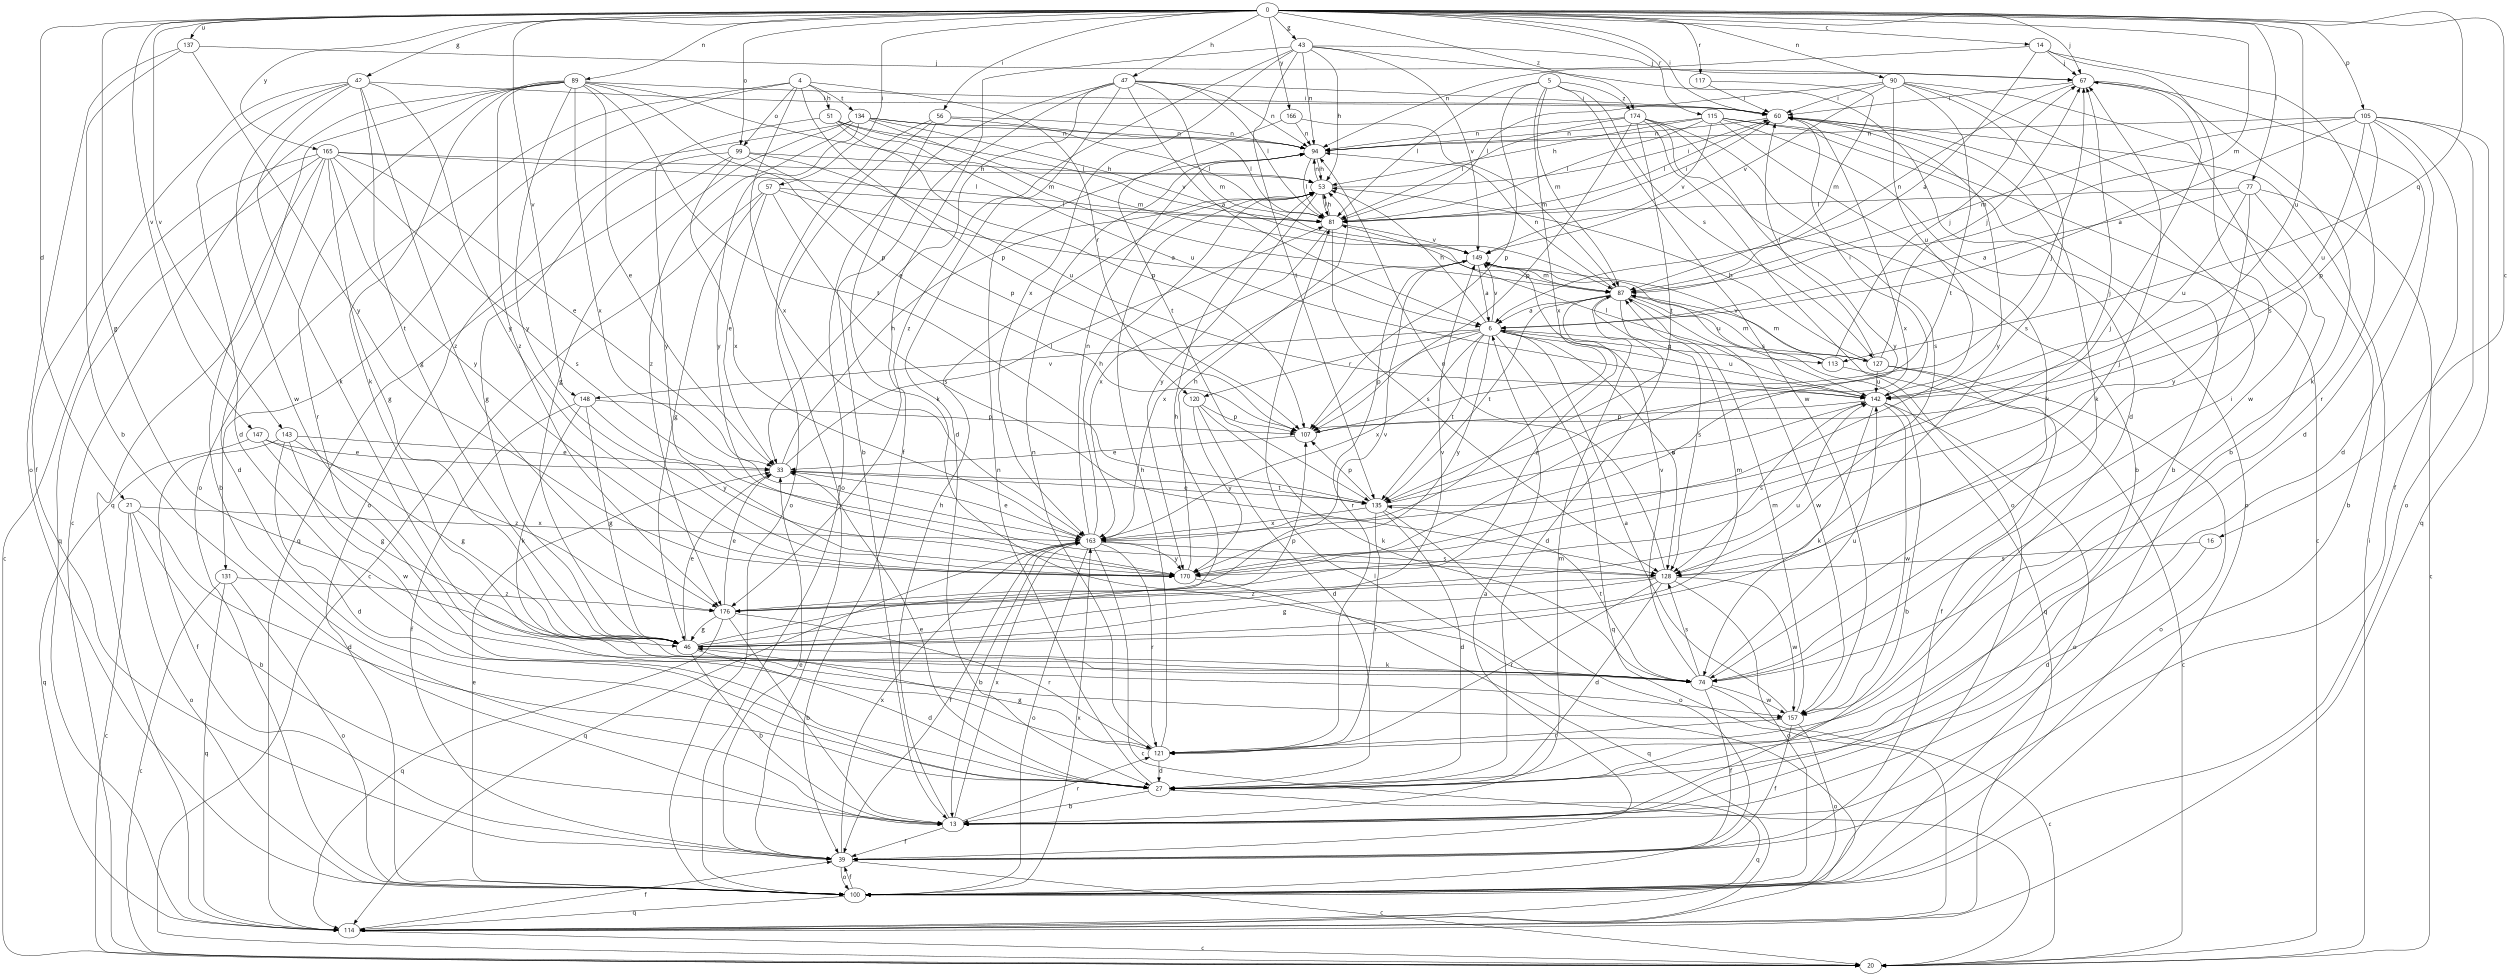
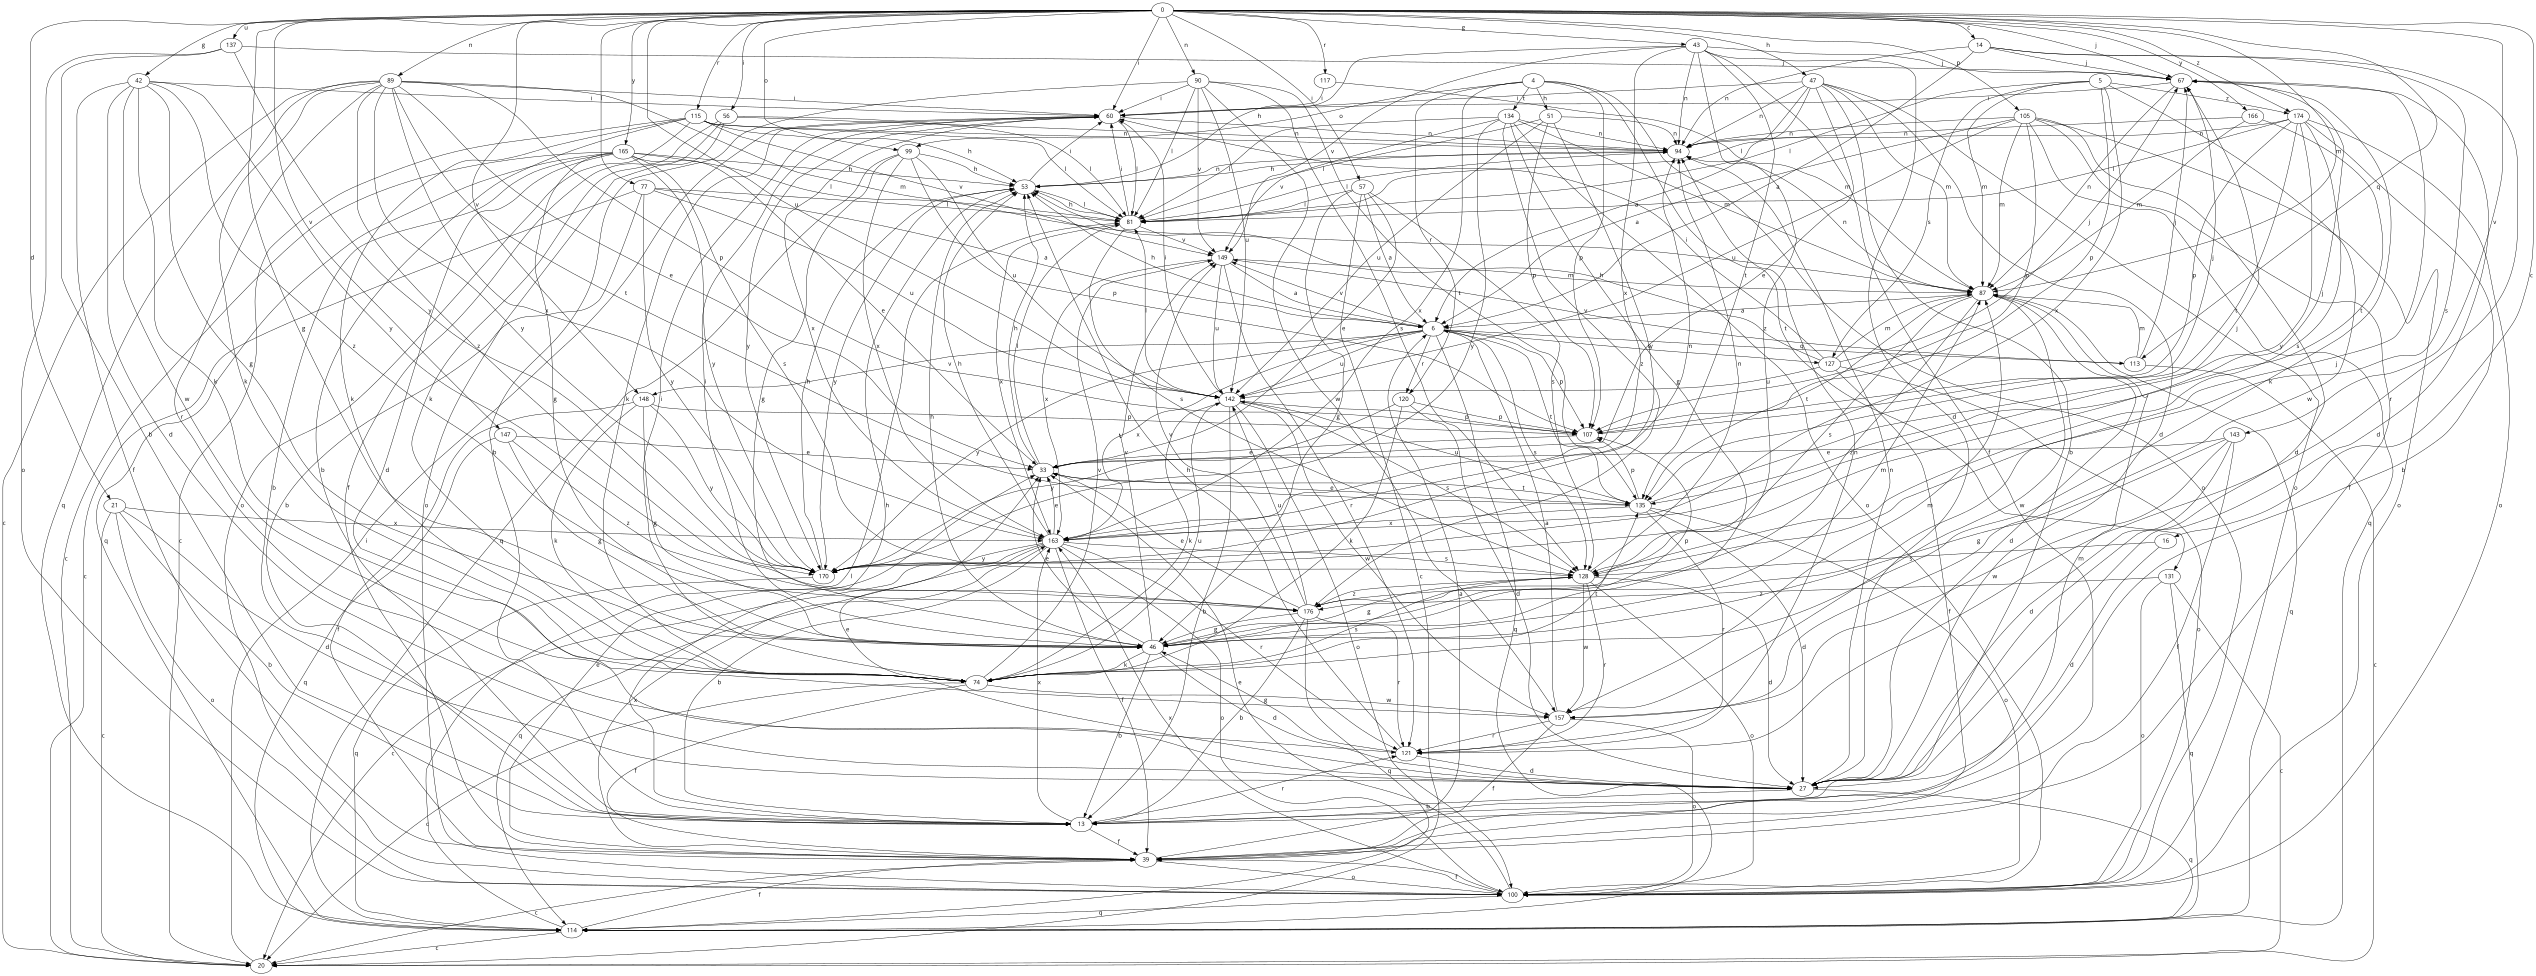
none -> (705, 403)
